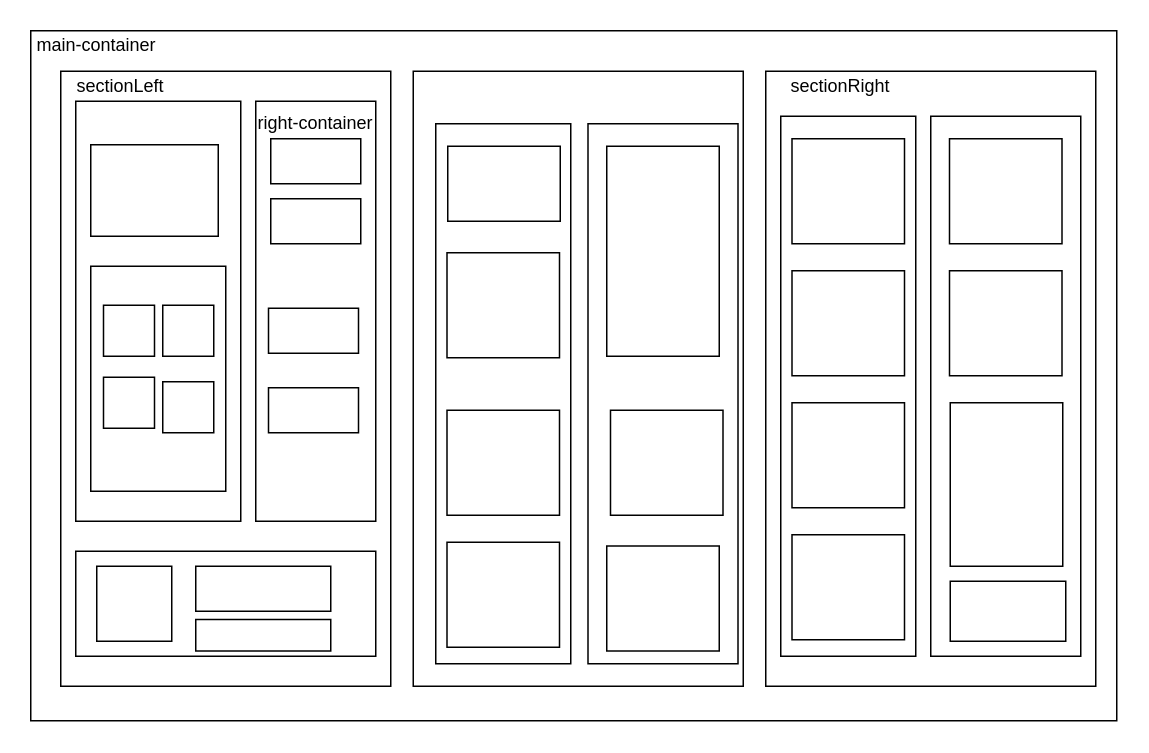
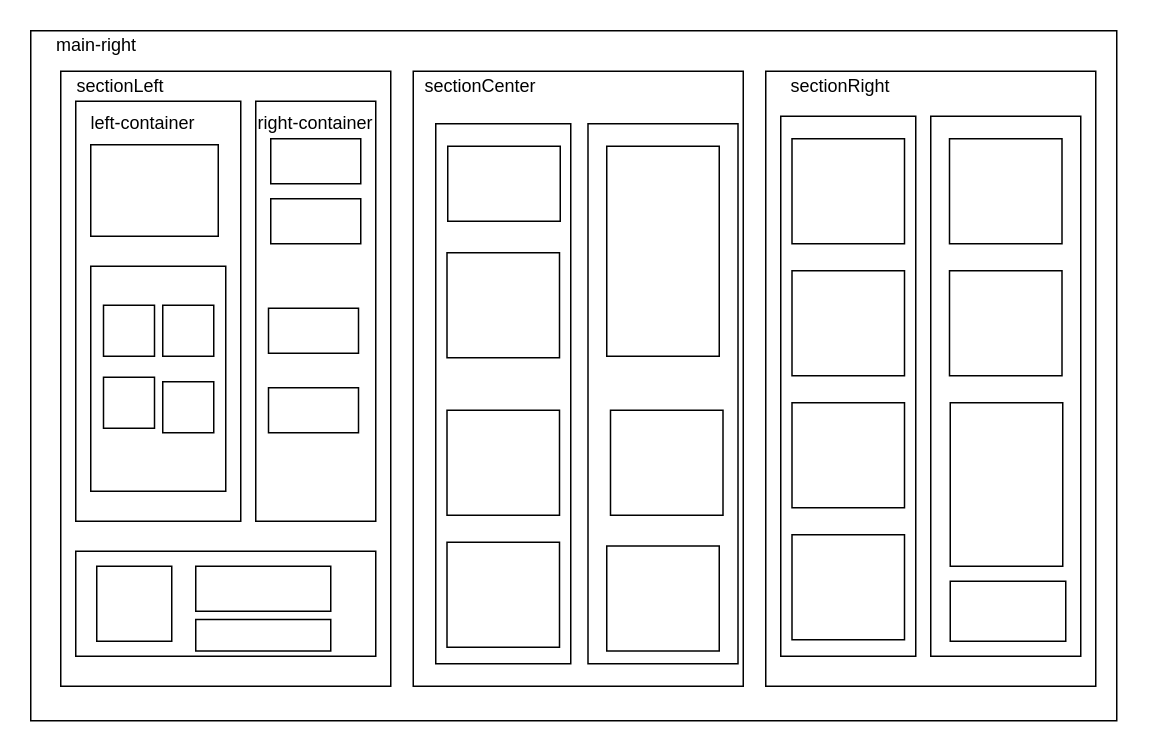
(97, 46) -> (97, 46)
none -> (481, 86)
none -> (143, 124)
